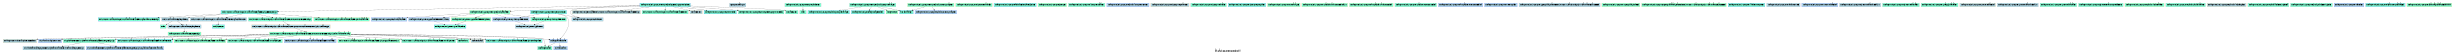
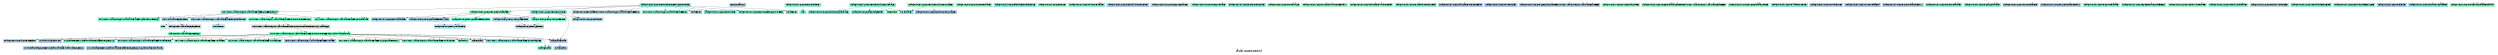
none -> (1749, 5)
